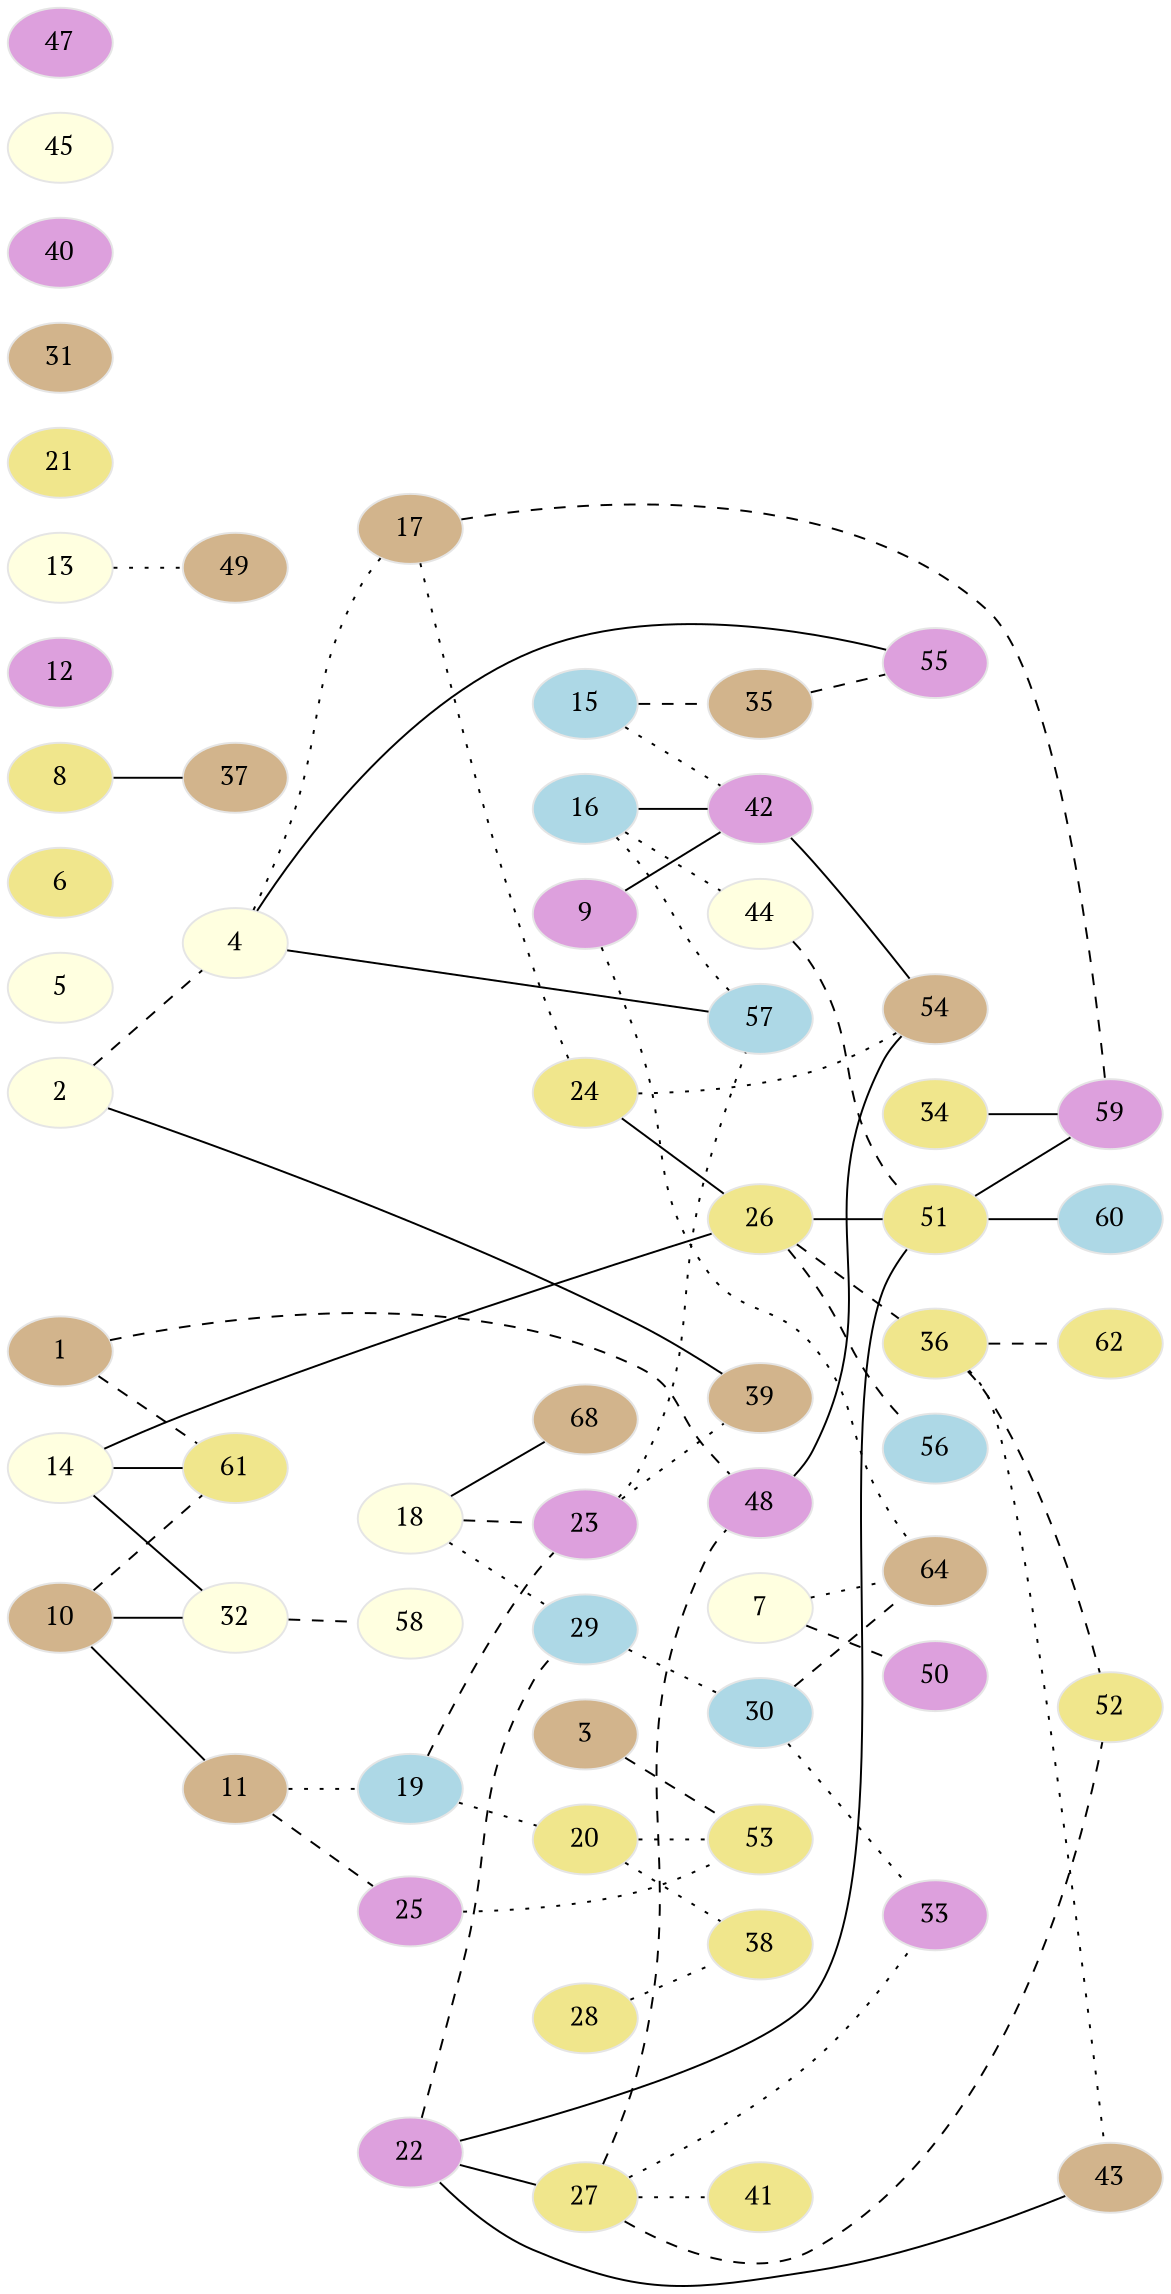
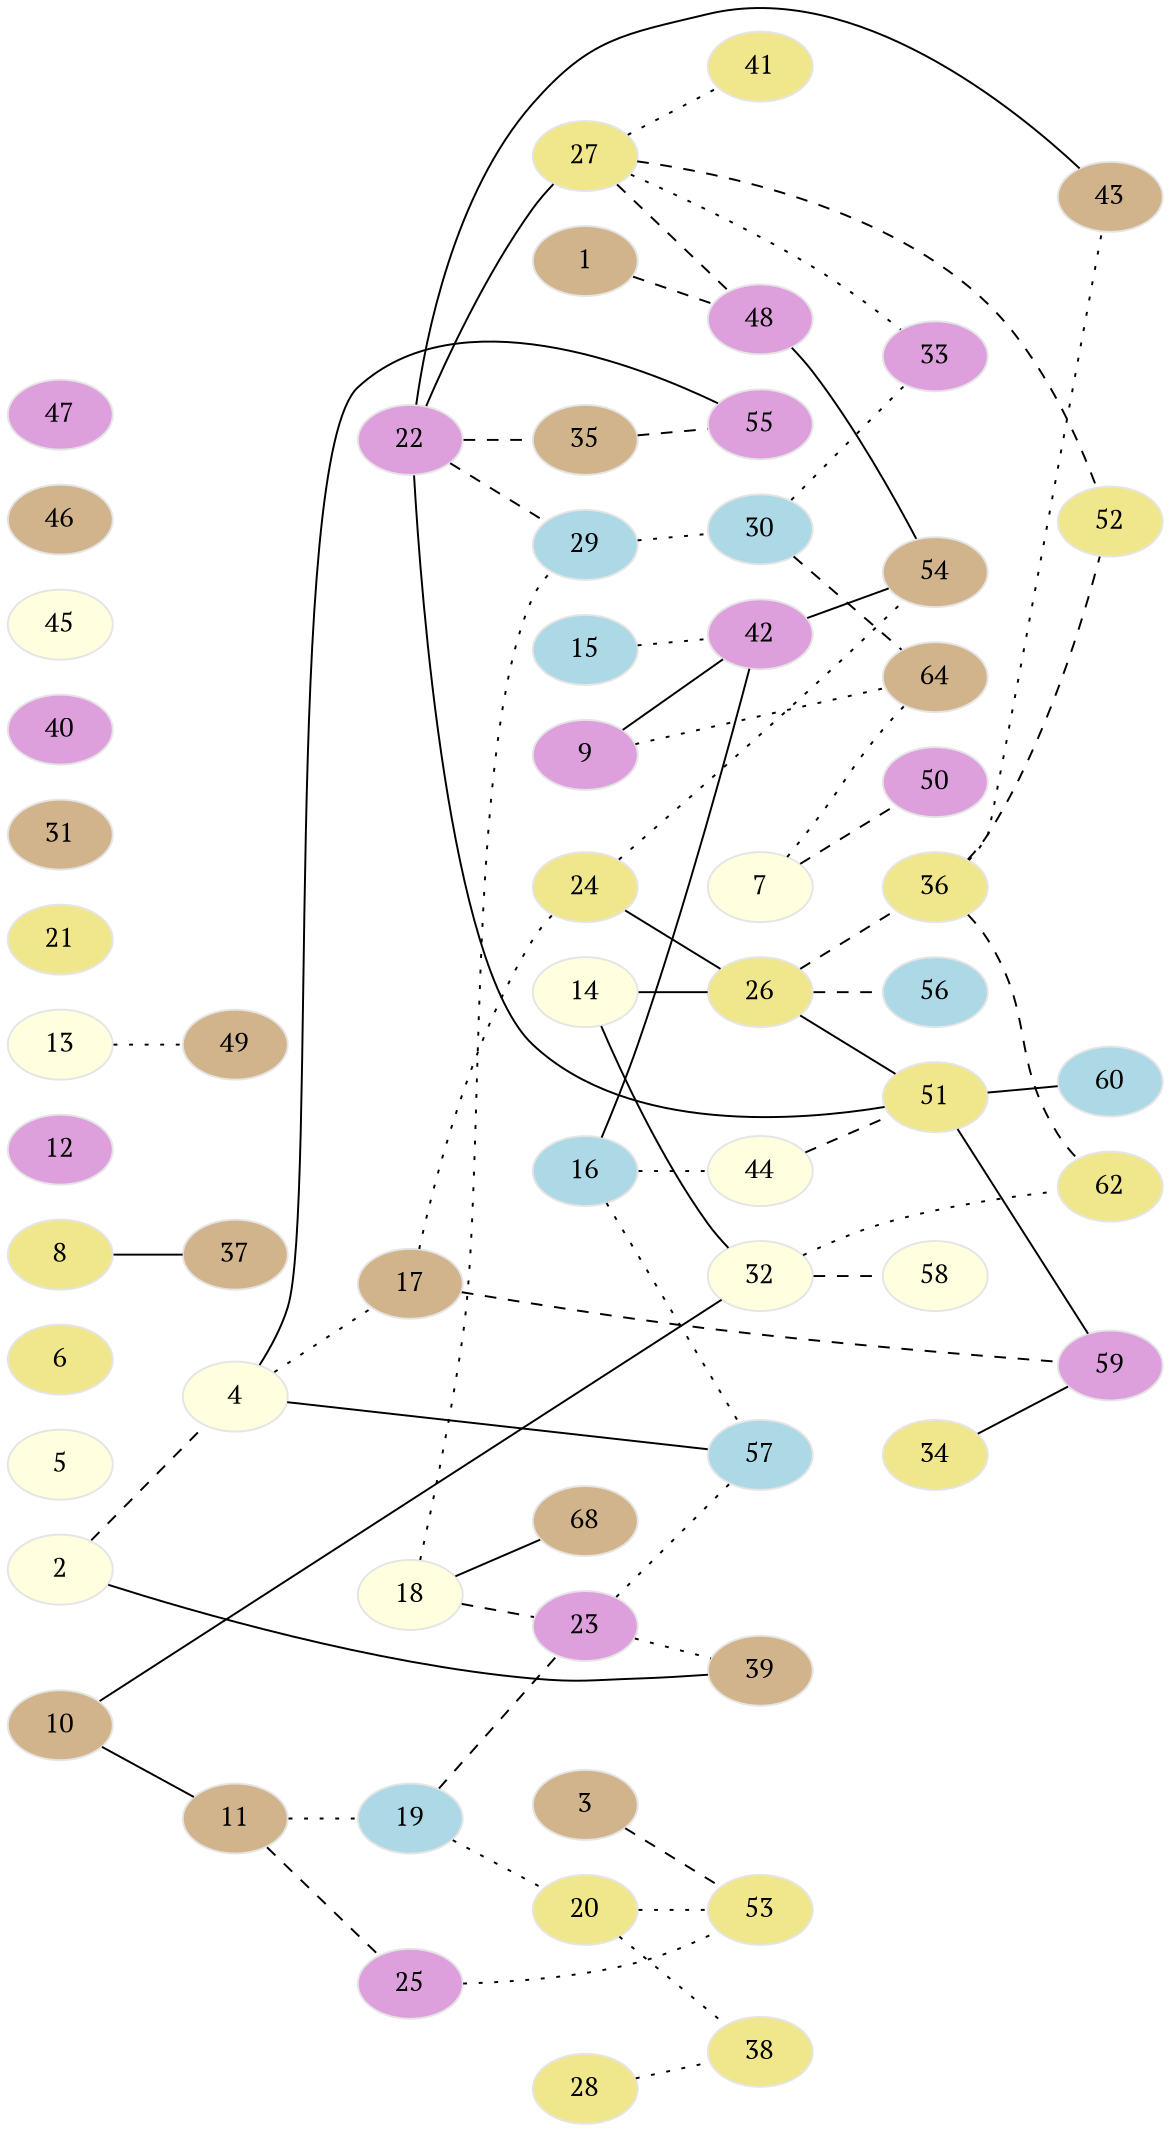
none -> (60, 520)
(673, 704) -> (498, 440)
none -> (927, 1212)
(235, 1468) -> none
